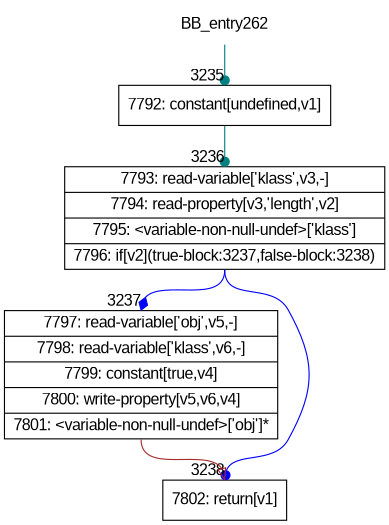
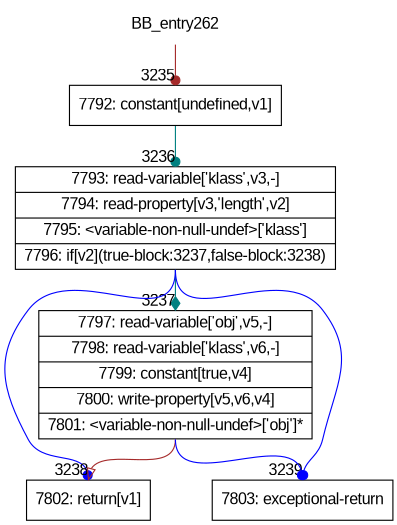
(225, 60) -> (175, 60)
(190, 290) -> (175, 283)
none -> (303, 500)
